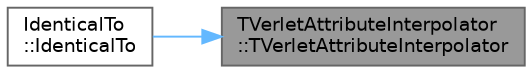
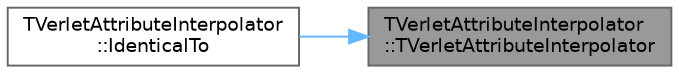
(80, 37) -> (153, 37)
